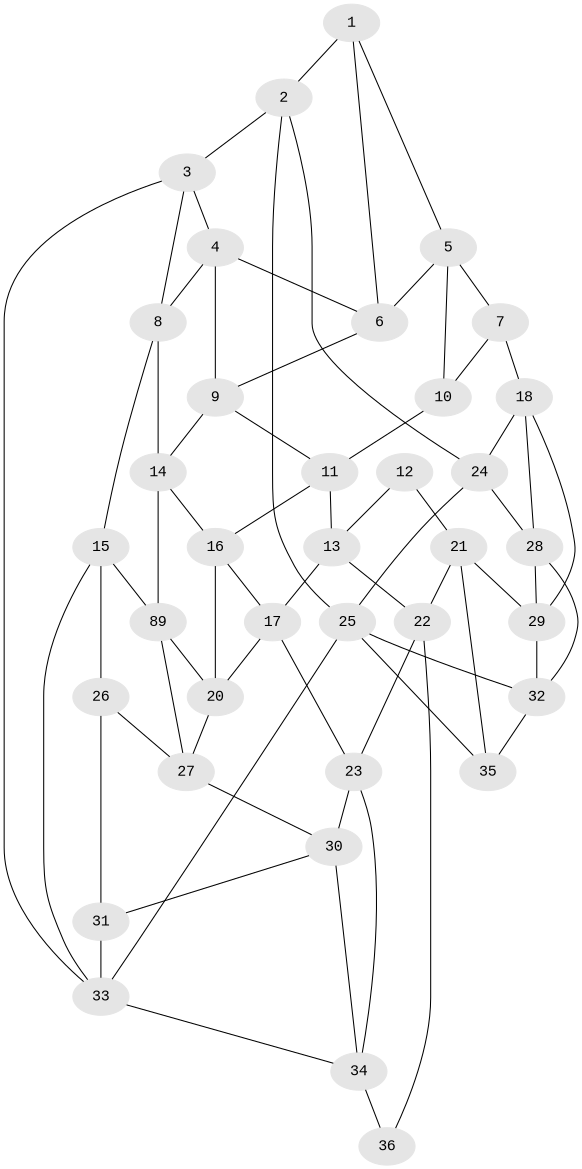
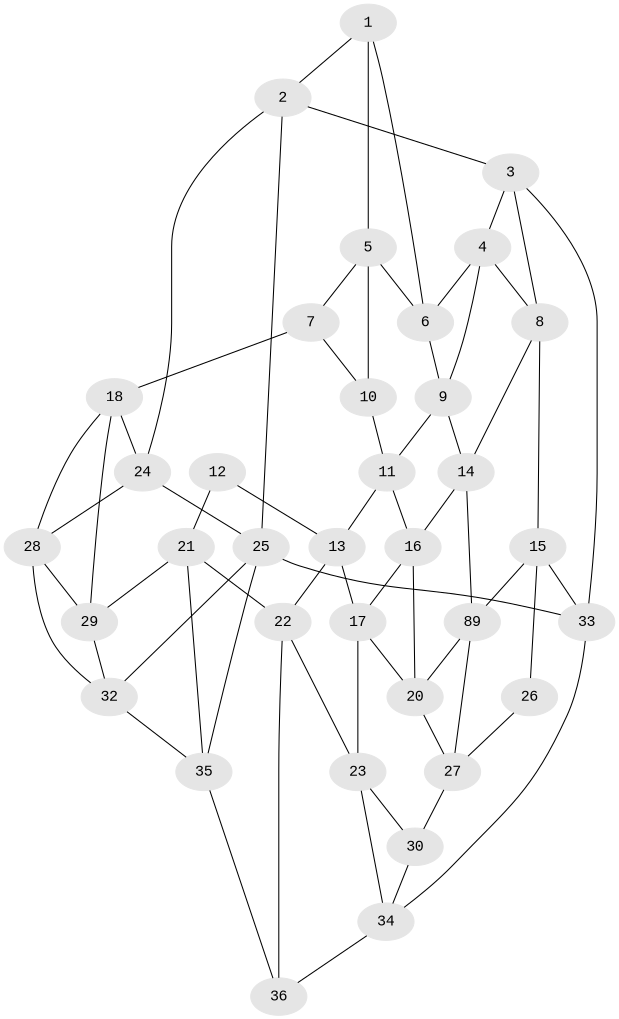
none -> (241, 884)
(101, 922) -> none
